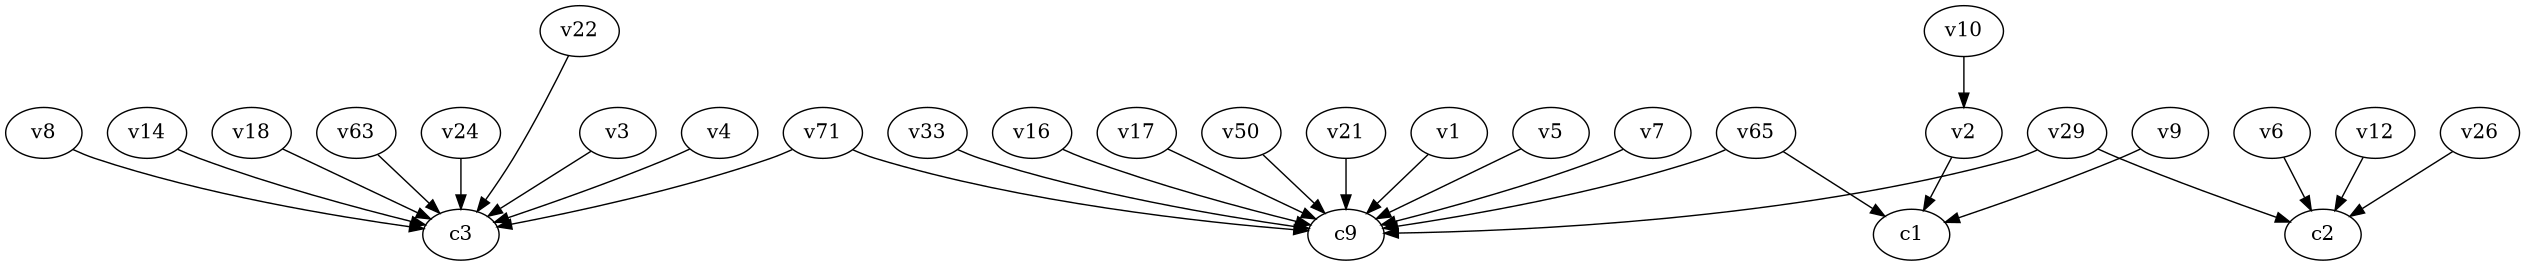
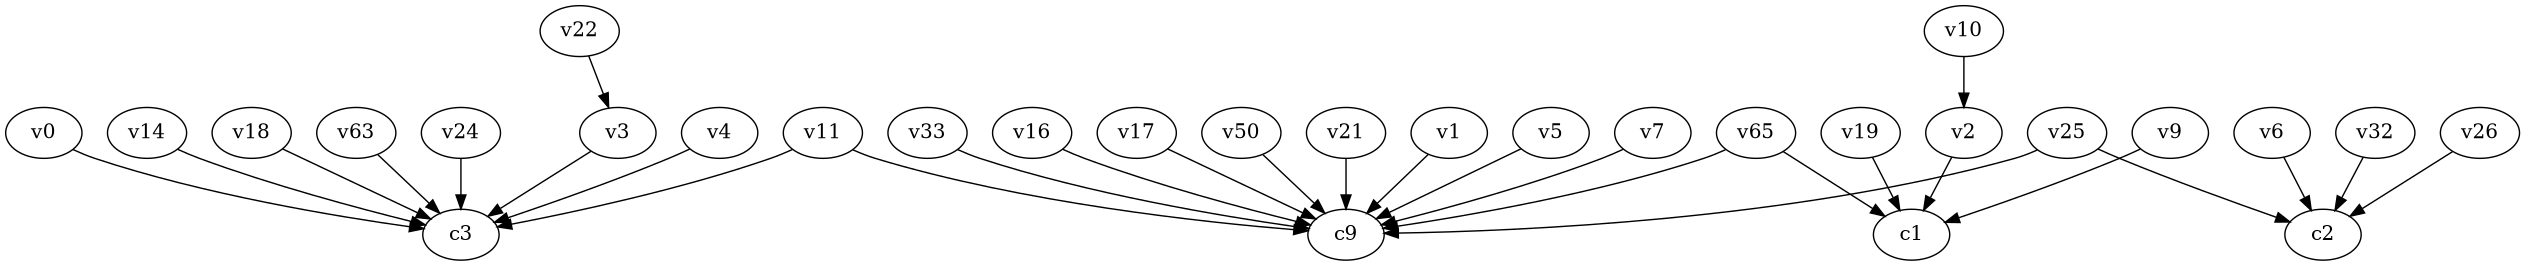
(530, 130) -> (596, 75)
(44, 133) -> (44, 133)
(823, 133) -> (823, 133)
none -> (1861, 133)
(2067, 133) -> (2067, 133)
(2375, 133) -> (2375, 133)
